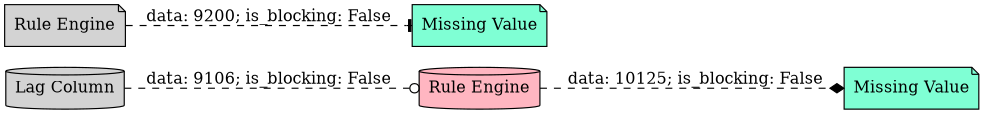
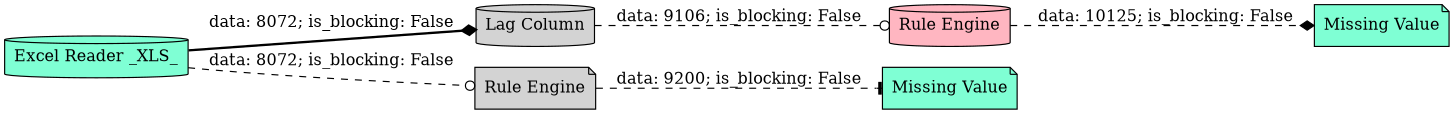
none -> (96, 57)
